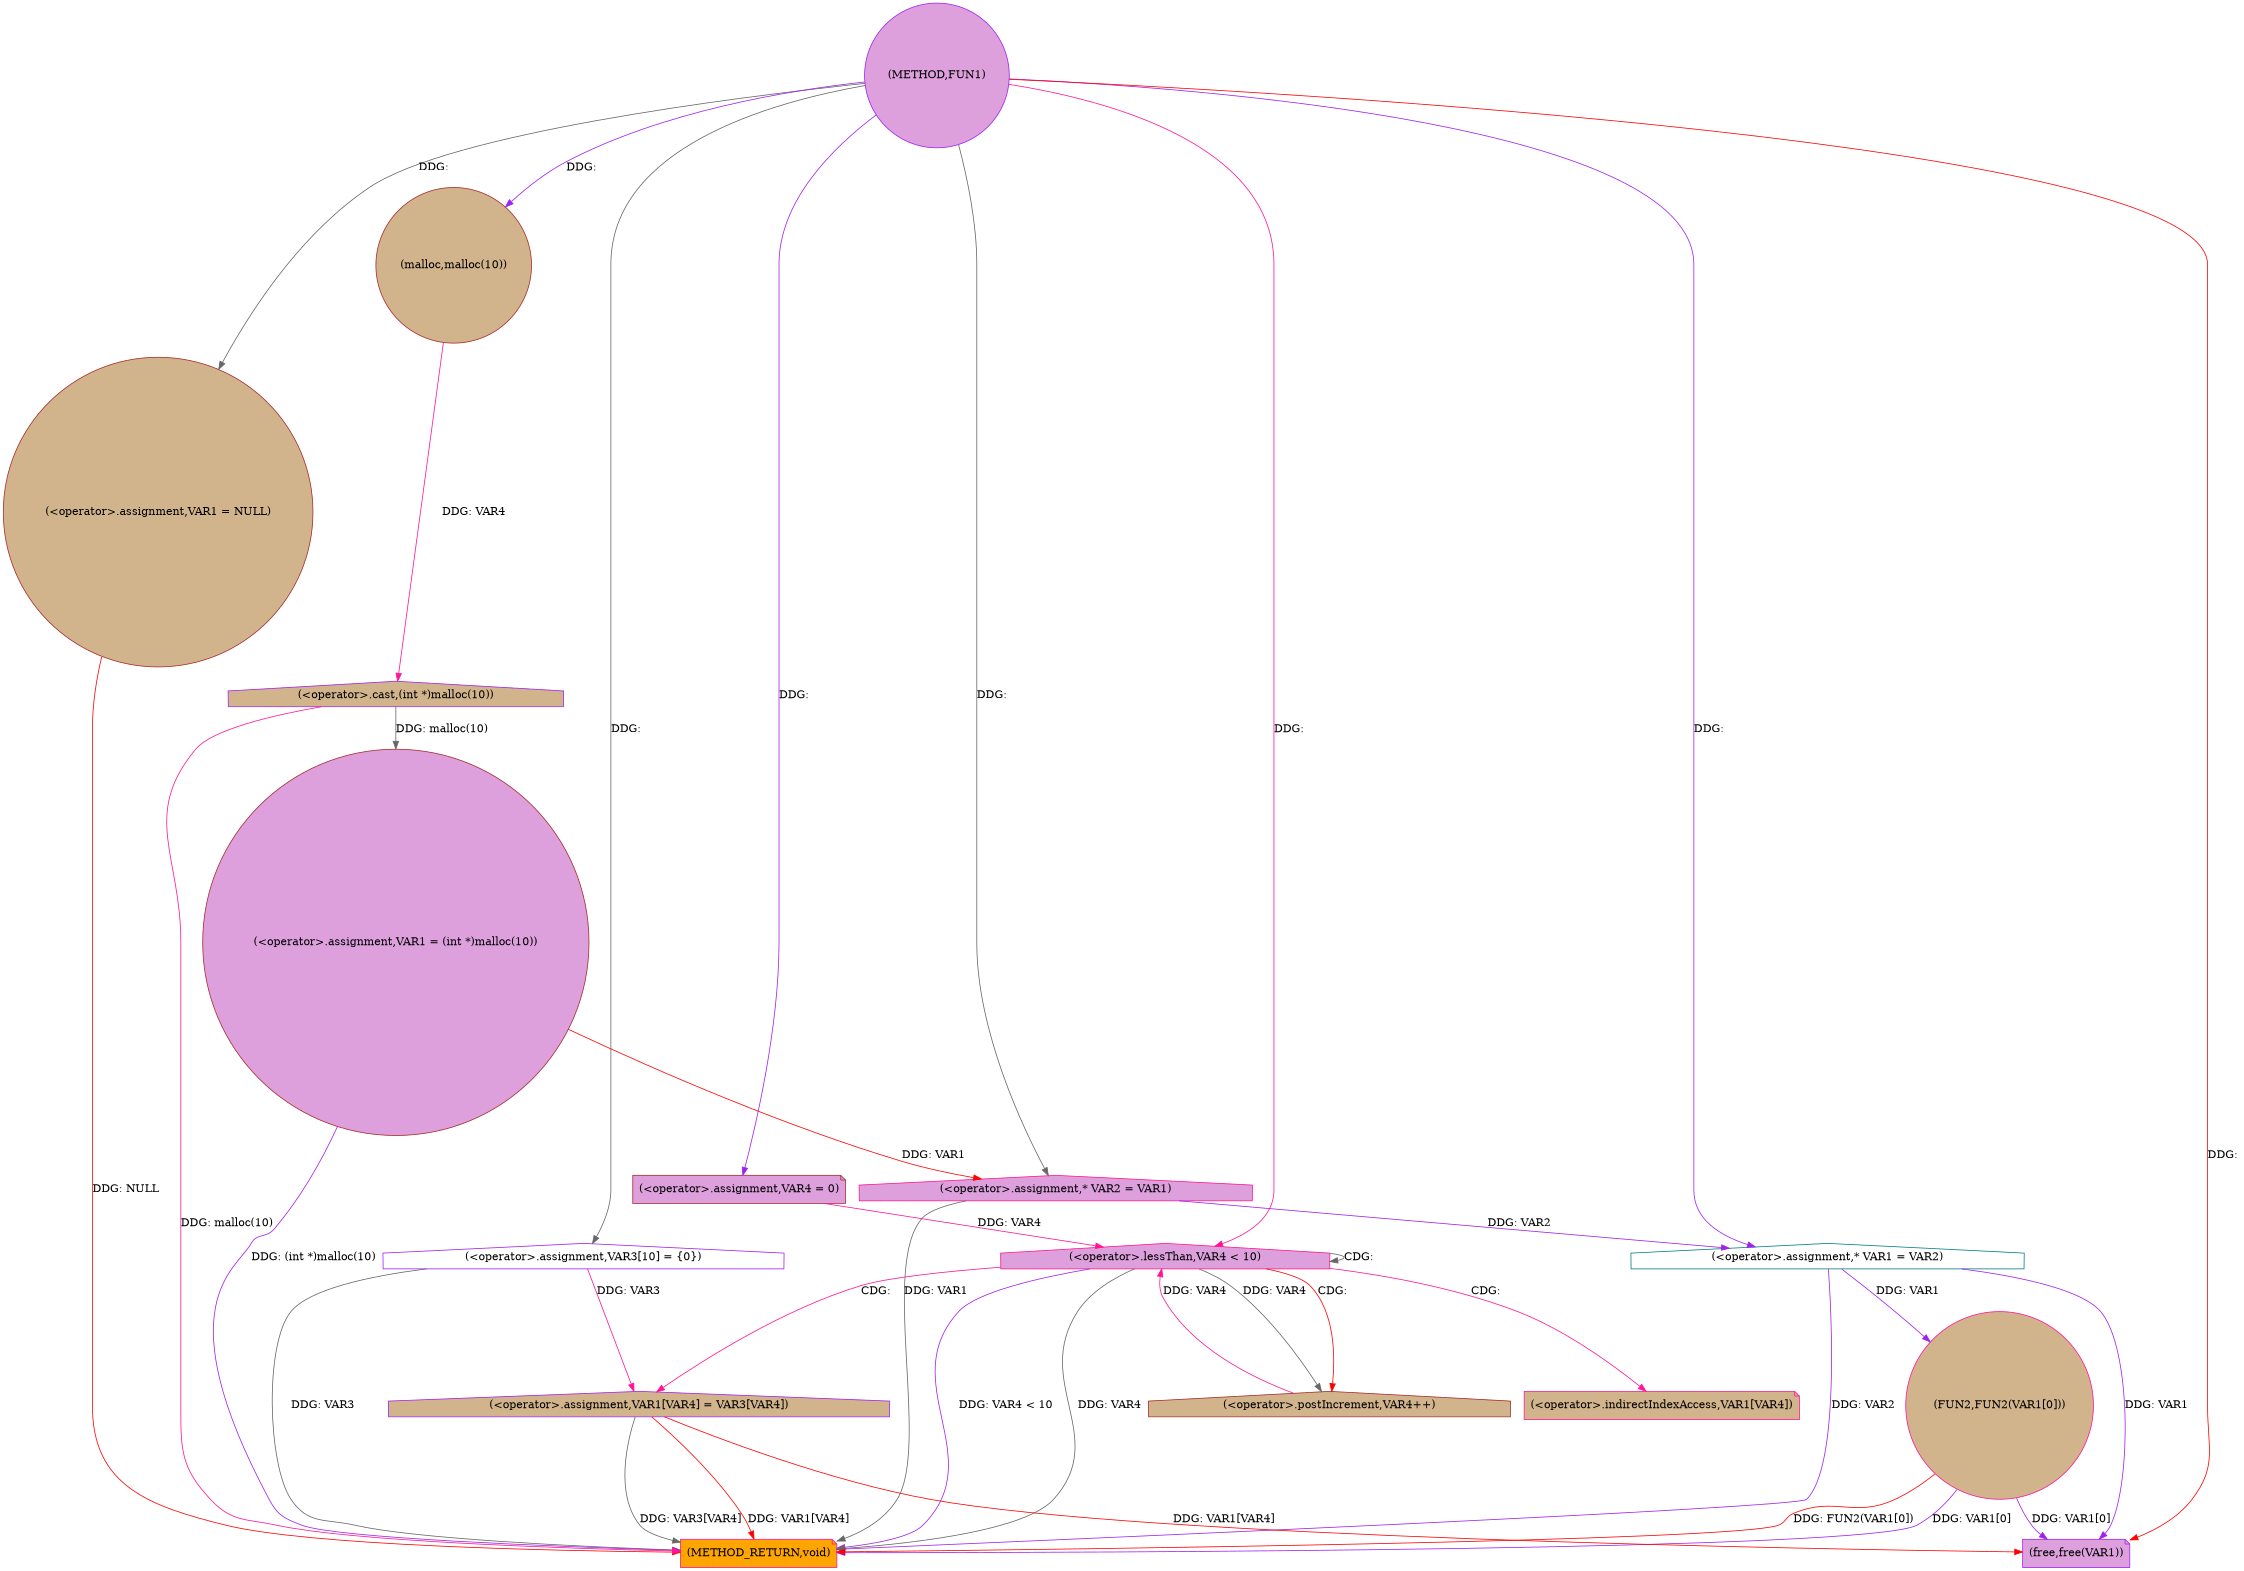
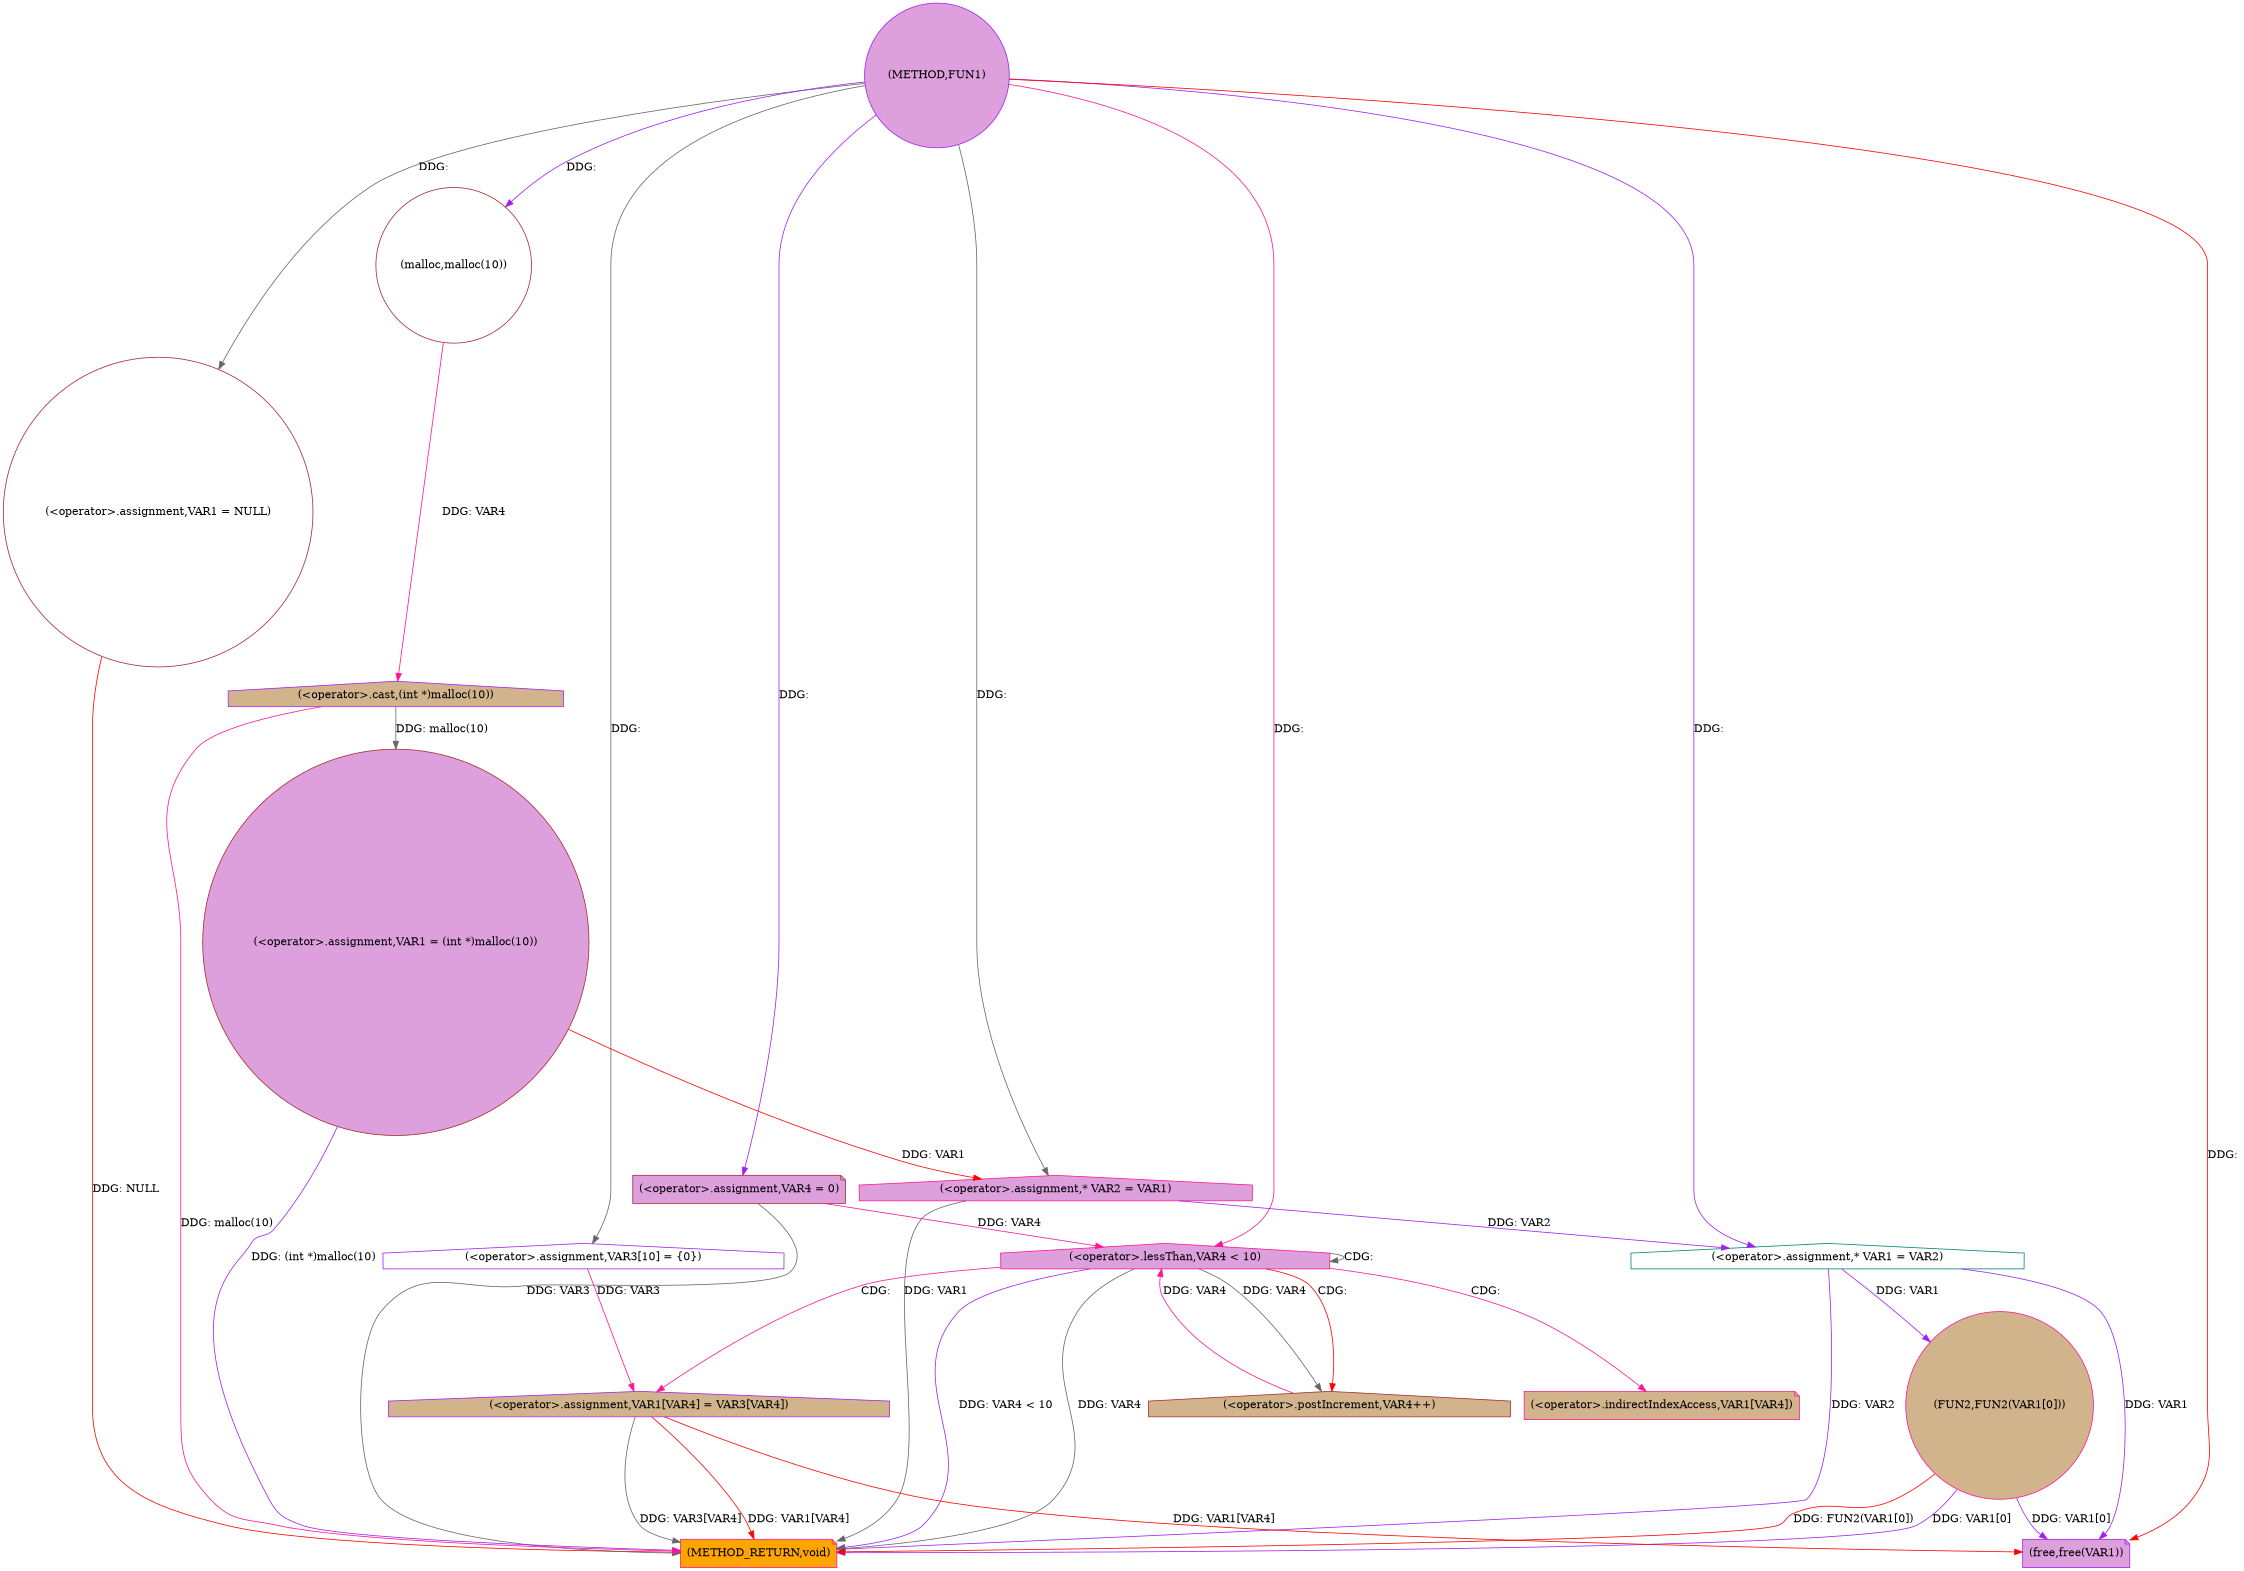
(454, 265) -> (454, 265)
(158, 512) -> (158, 512)
(310, 1517) -> (384, 1308)
